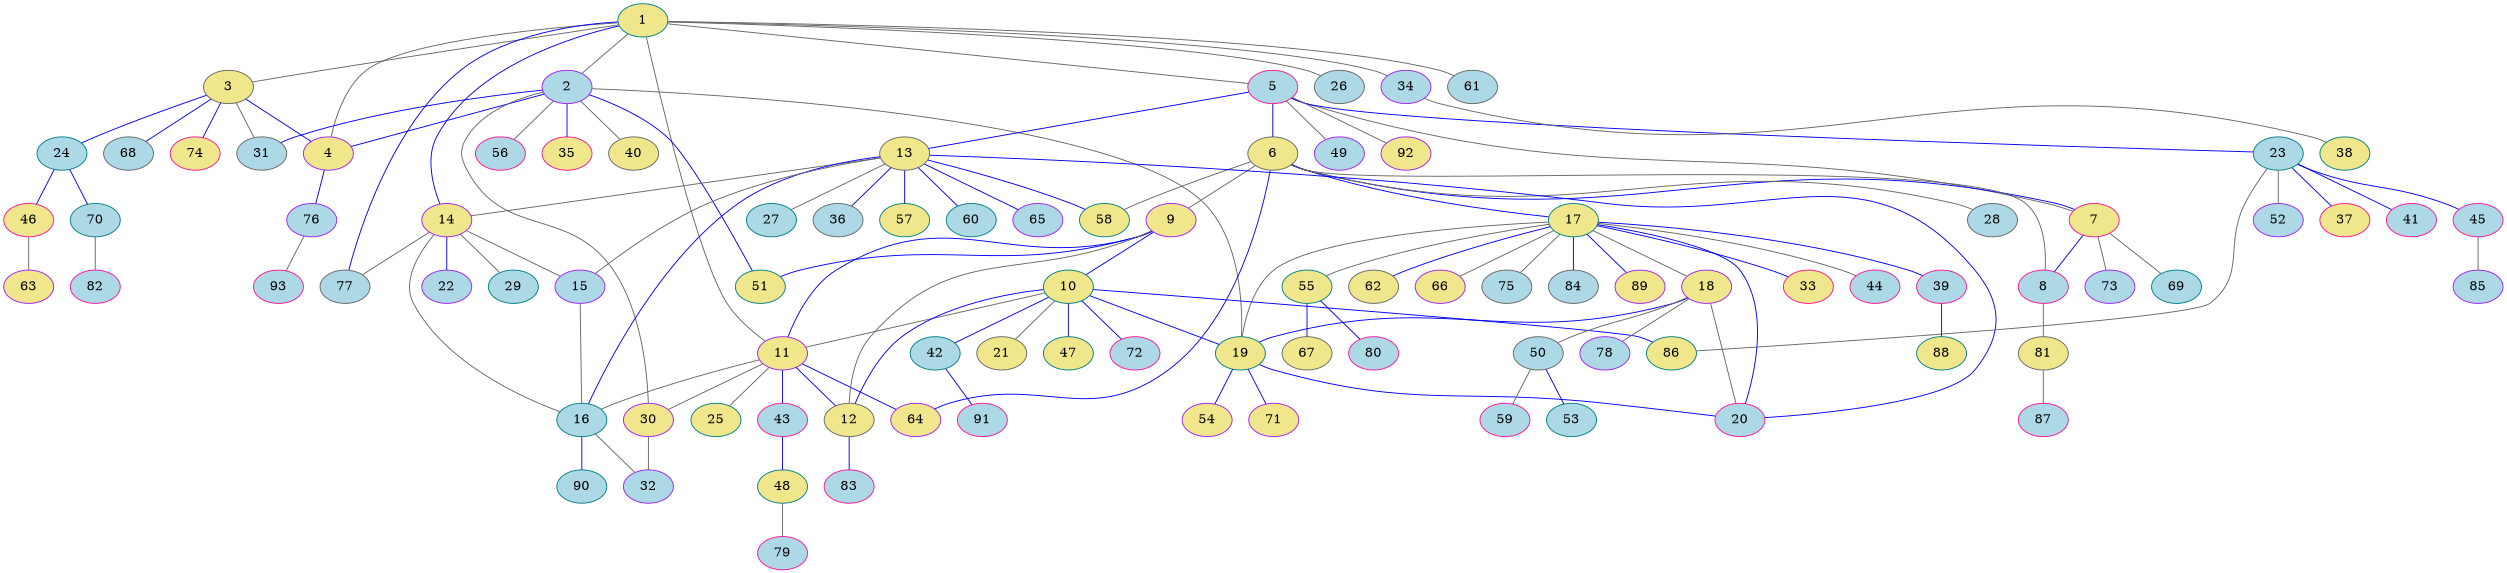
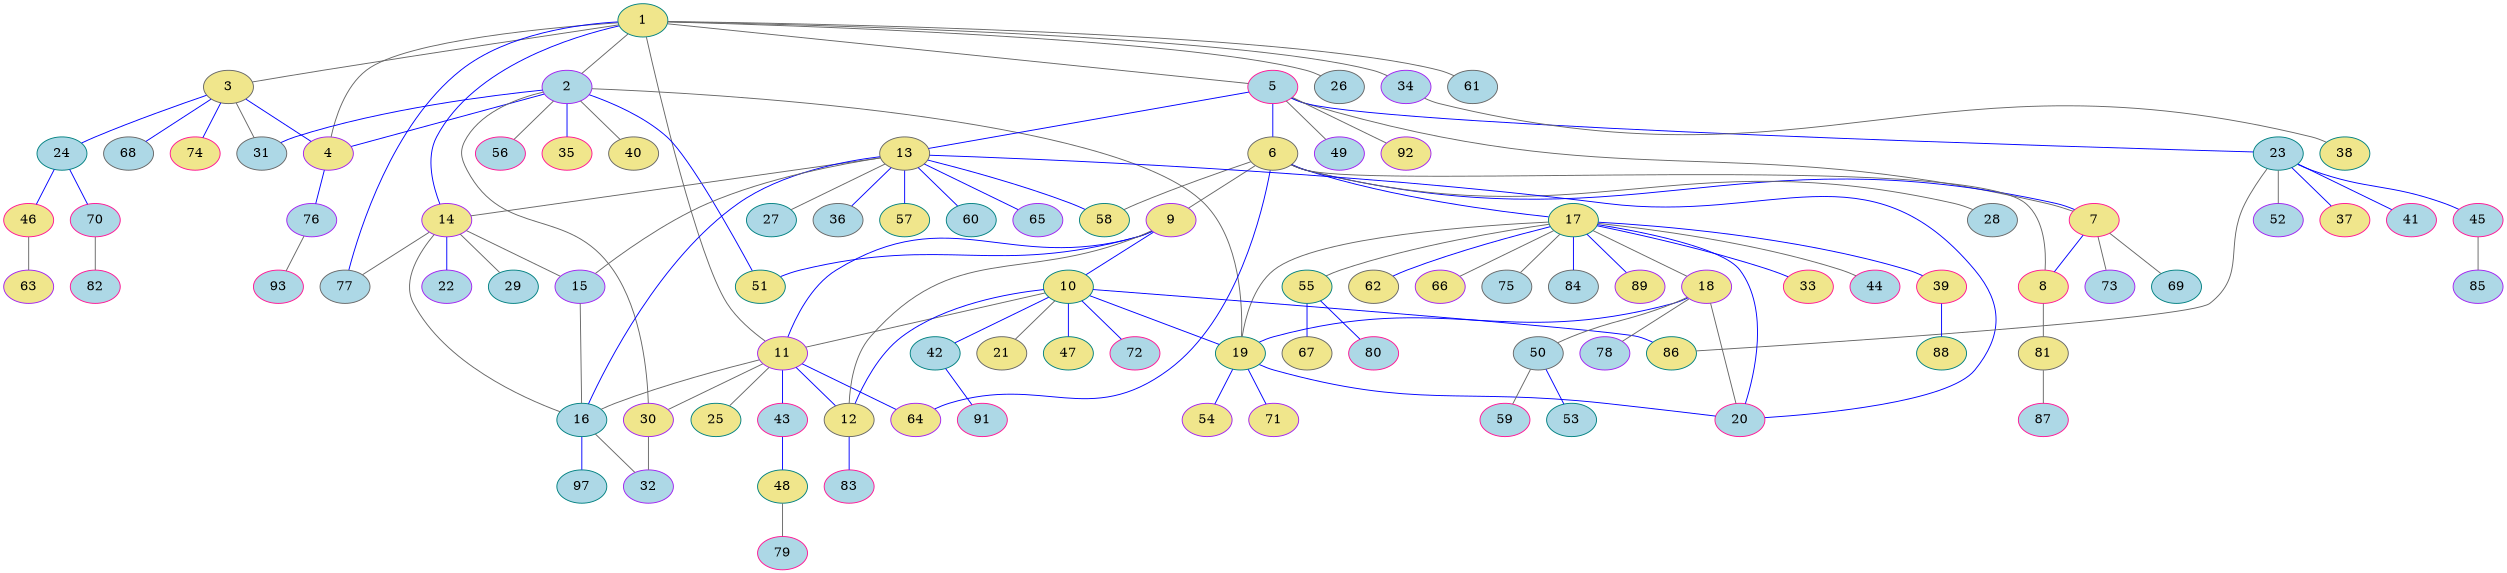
(95, 220) -> (95, 220)
(1942, 287) -> (1942, 287)
(2043, 287) -> (2043, 287)
(582, 487) -> (582, 487)
